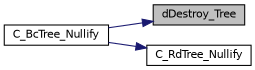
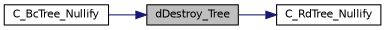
(122, 44) -> (252, 15)
